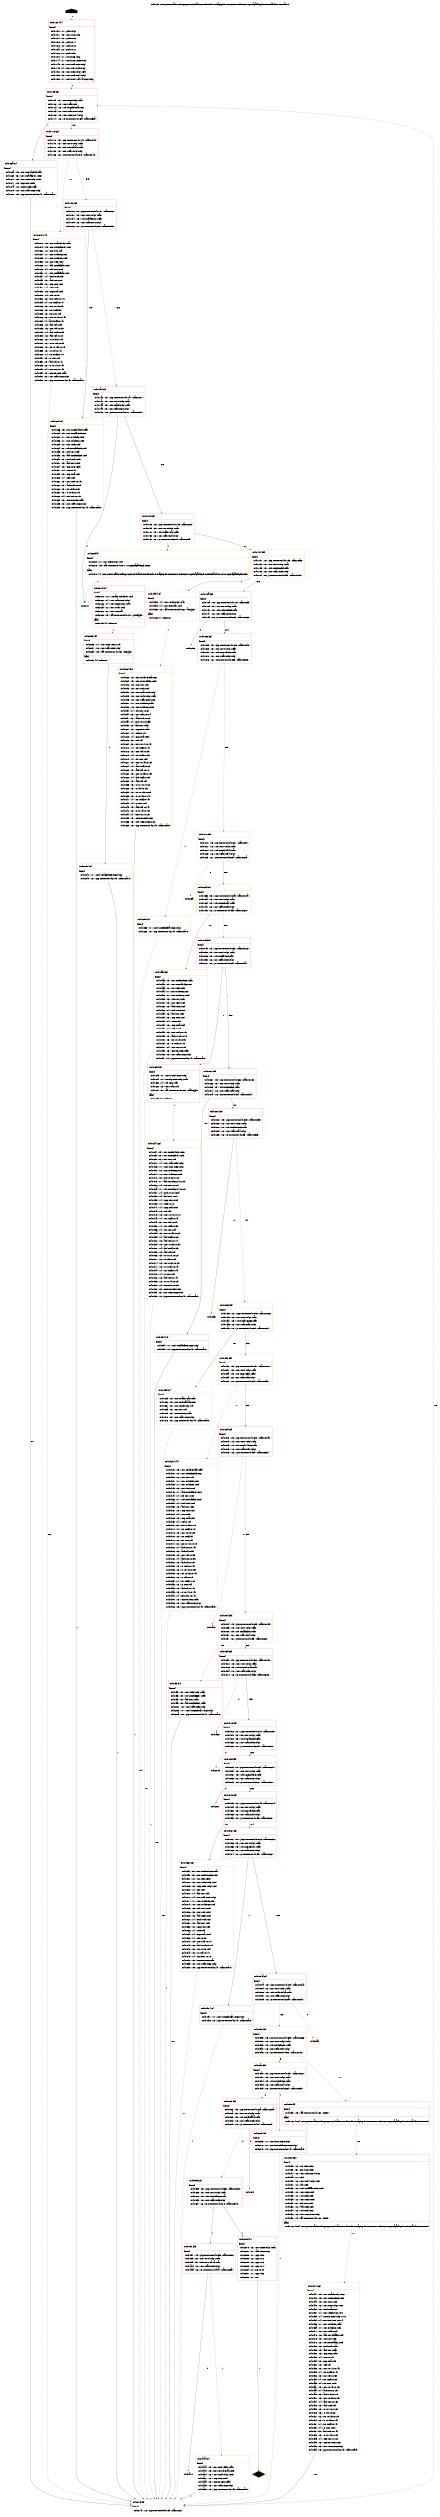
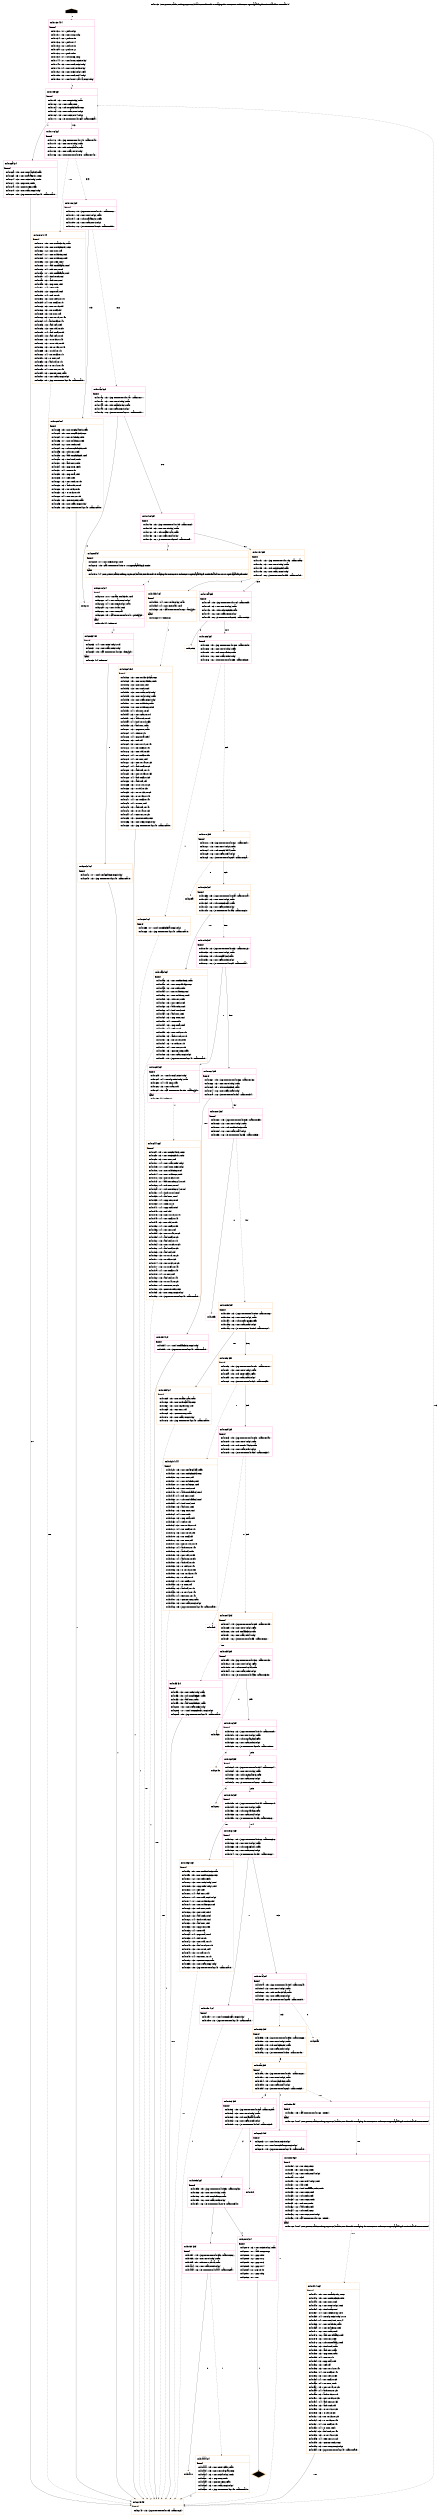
(91, 586) -> (148, 581)
(245, 1645) -> none
(140, 1771) -> (140, 1771)
(324, 2077) -> (318, 2095)
